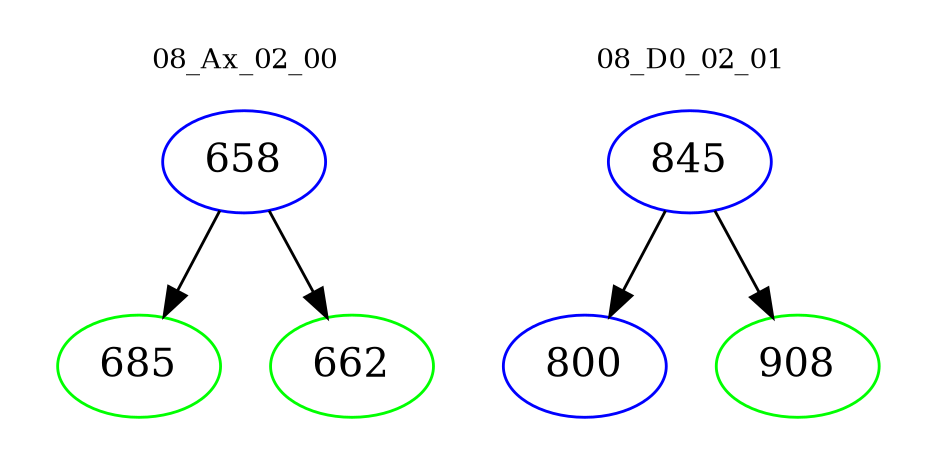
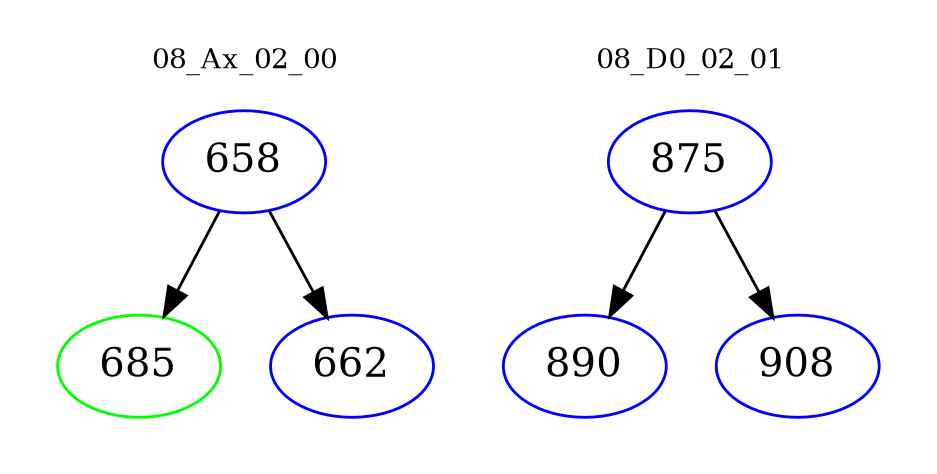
(690, 162) -> (690, 162)
(352, 366) -> (352, 366)
(585, 366) -> (585, 366)
(798, 366) -> (798, 366)
